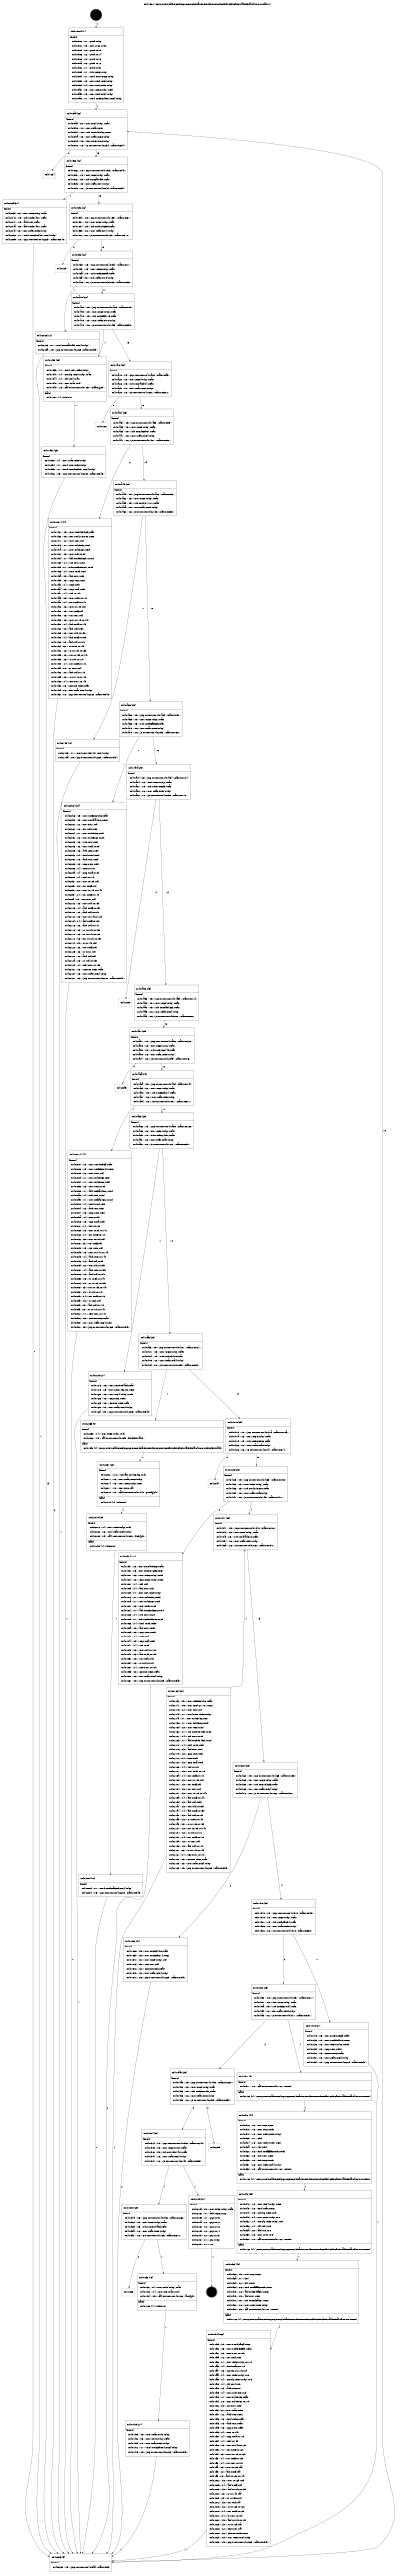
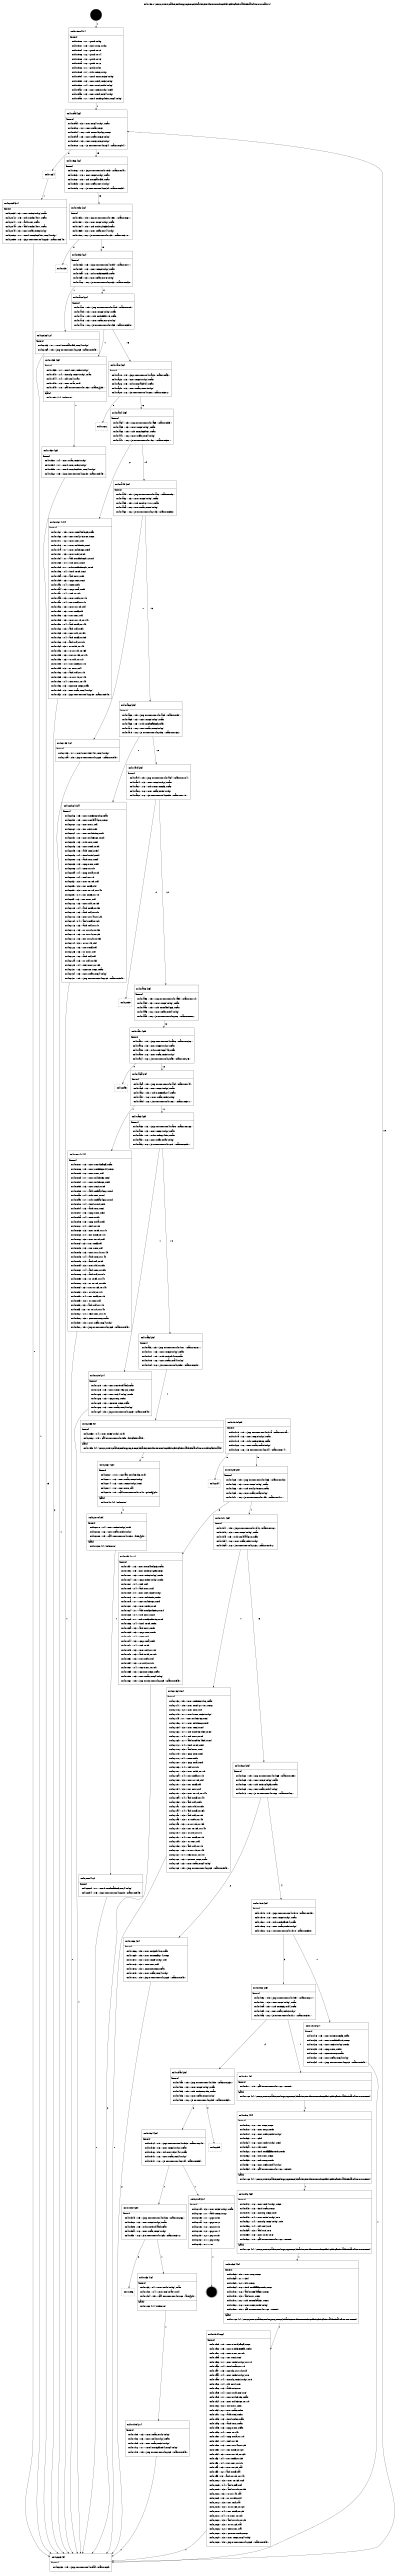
(69, 196) -> (45, 188)
(214, 1393) -> none
(244, 1624) -> (226, 1618)
